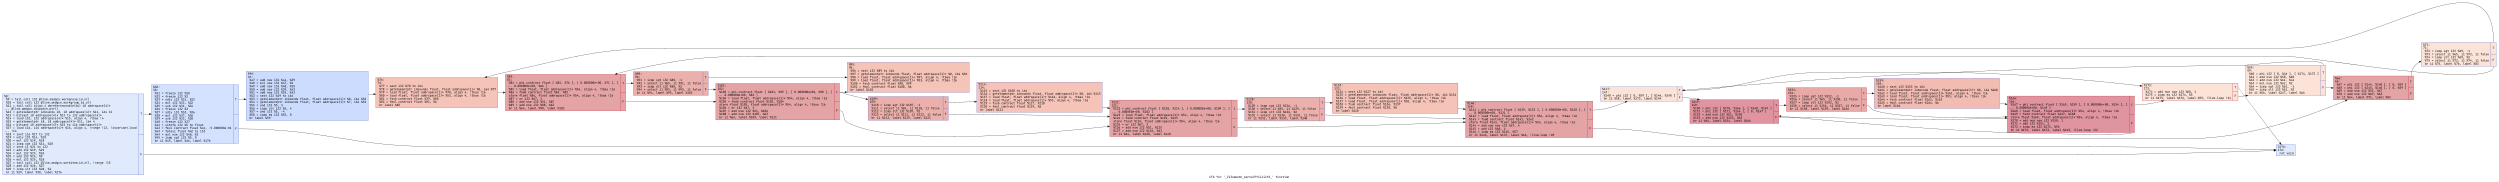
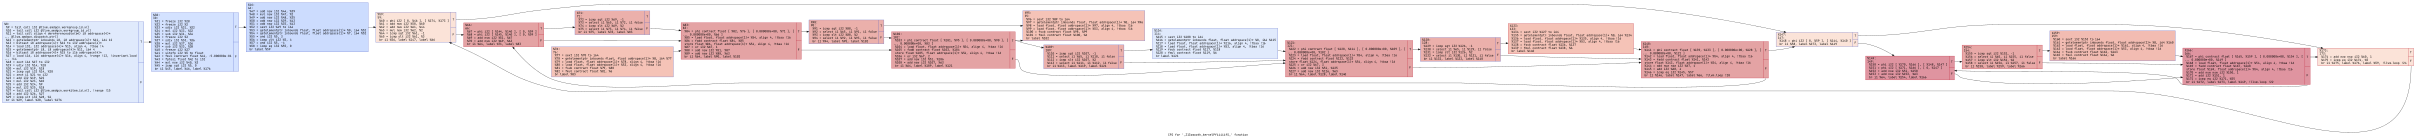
none -> (611, 41)
(1505, 48) -> none
(2459, 54) -> (612, 23)
(371, 94) -> (371, 27)
(1040, 97) -> (1215, 43)
(2286, 150) -> none
